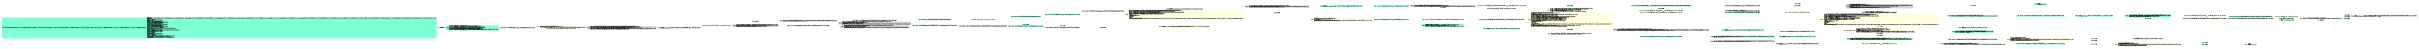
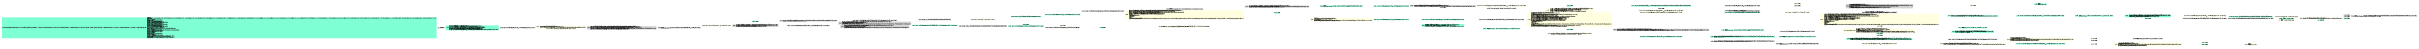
(1443, 20) -> (1443, 20)
